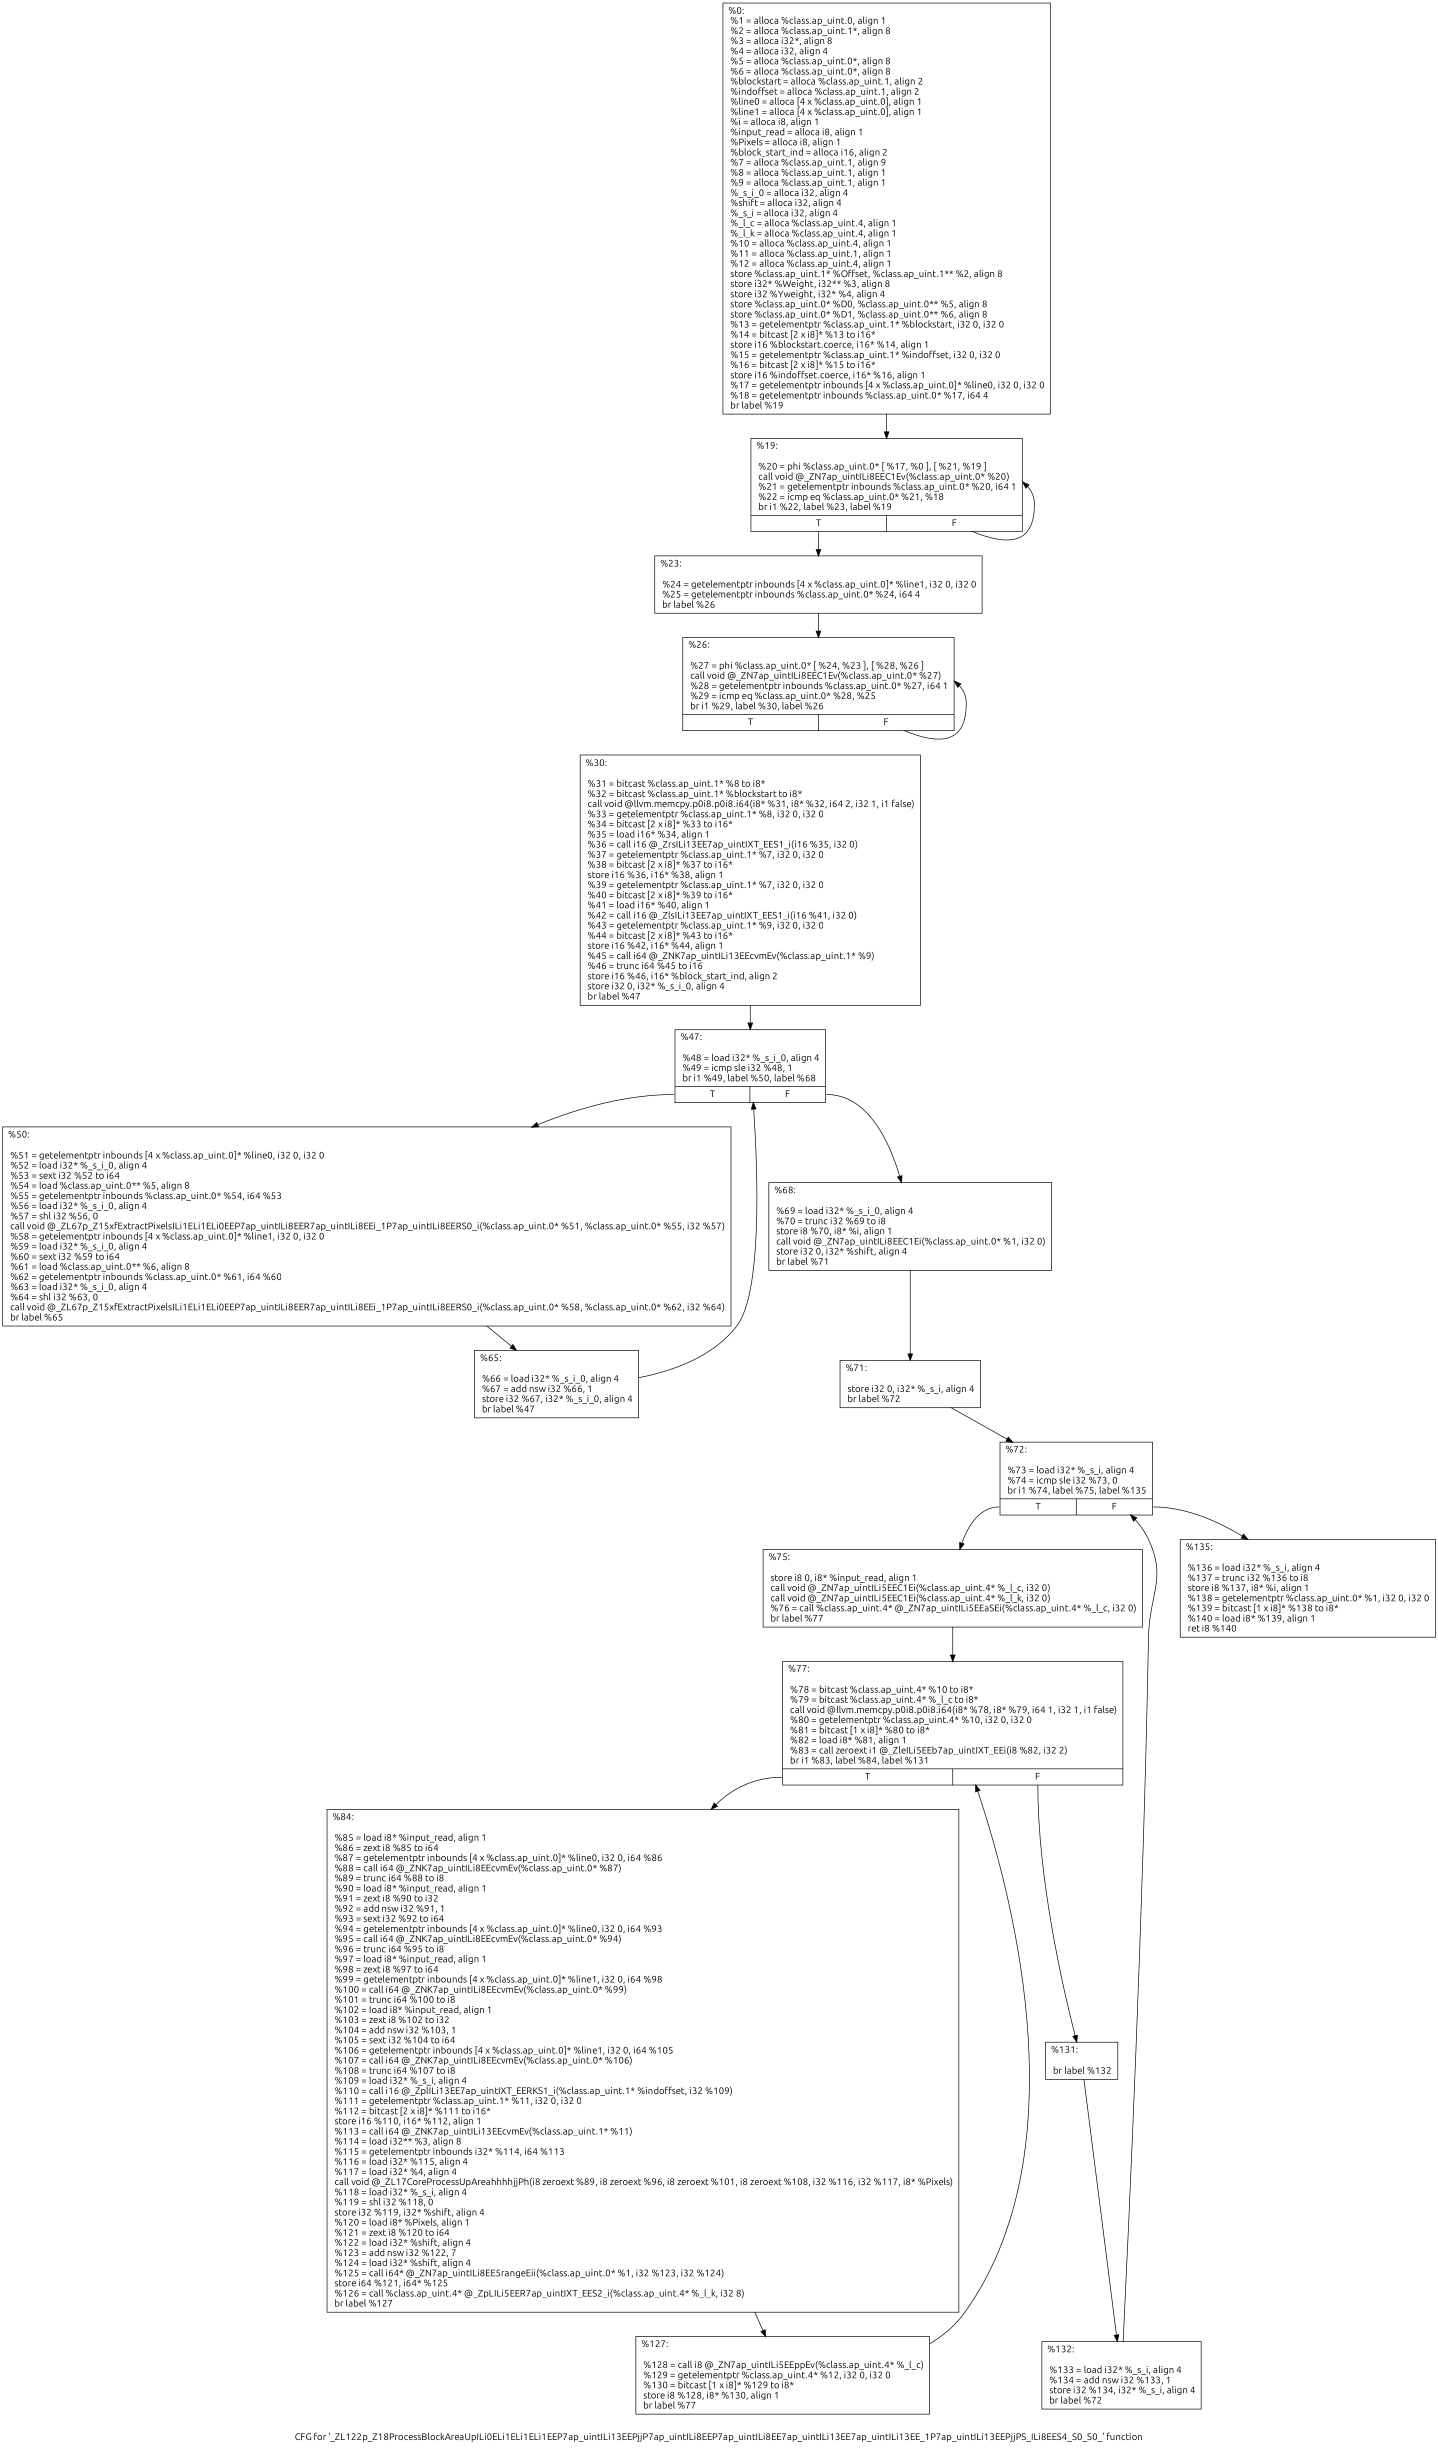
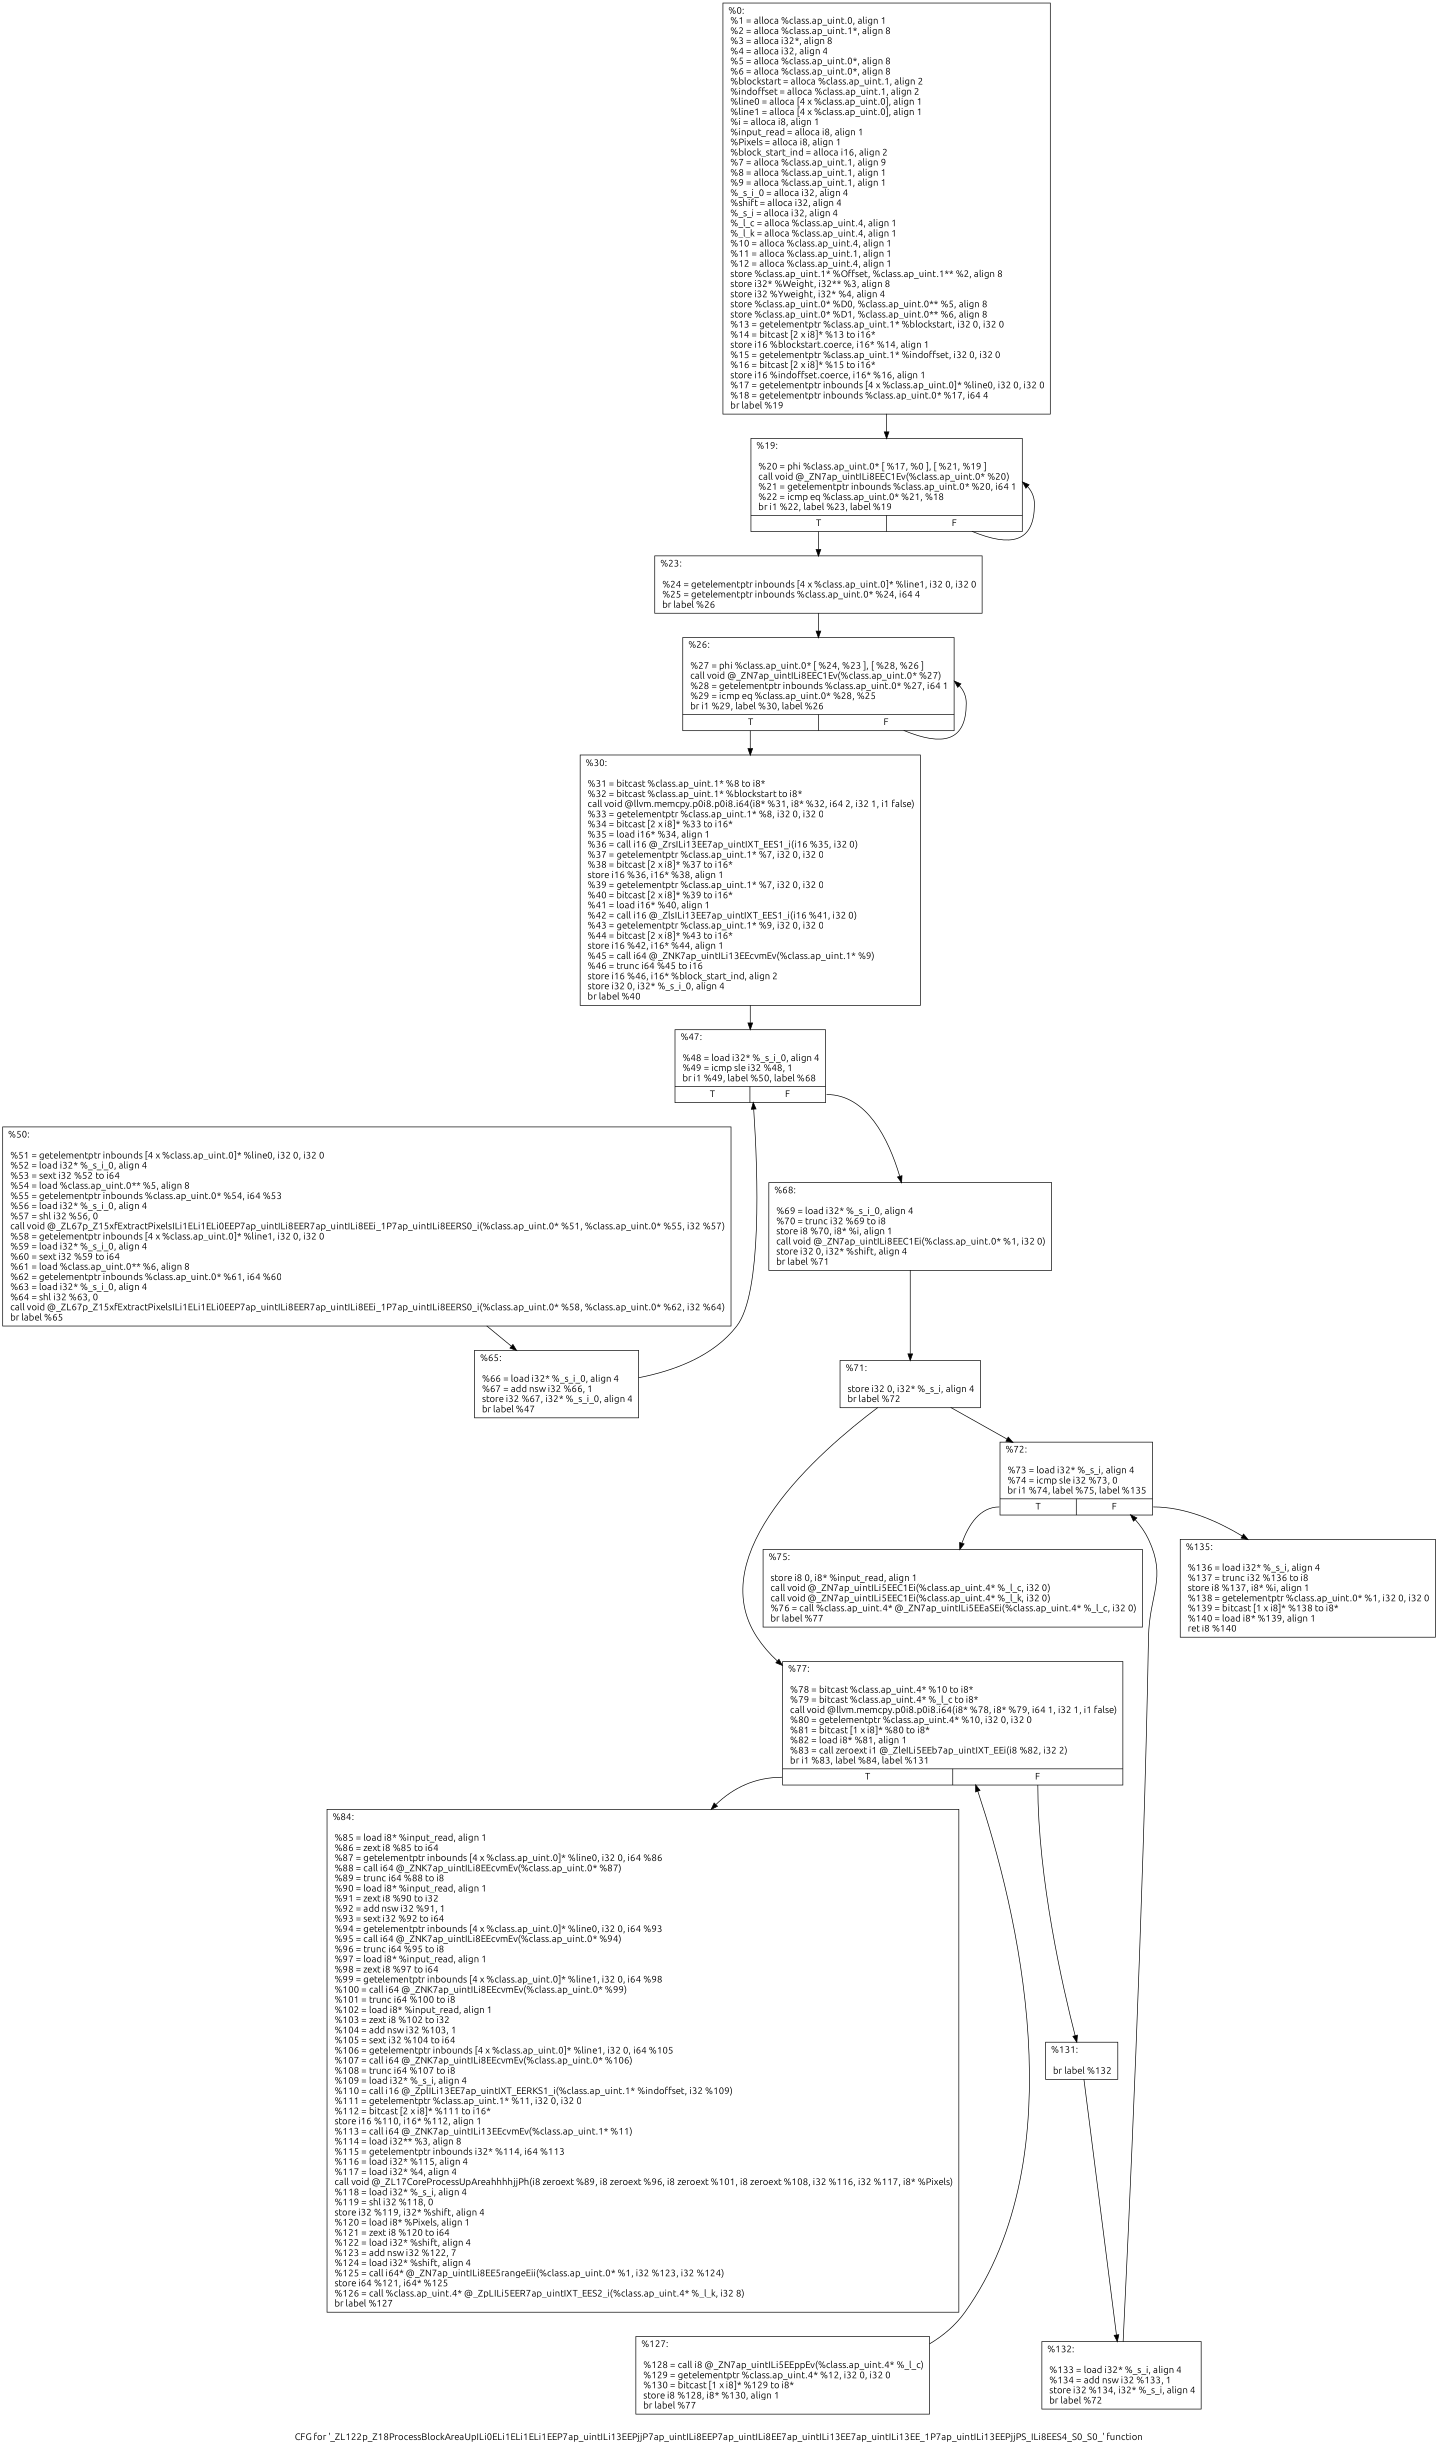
none -> (750, 740)
(613, 997) -> (613, 997)
(605, 1103) -> none
(953, 1641) -> (768, 1519)
(759, 2321) -> none
